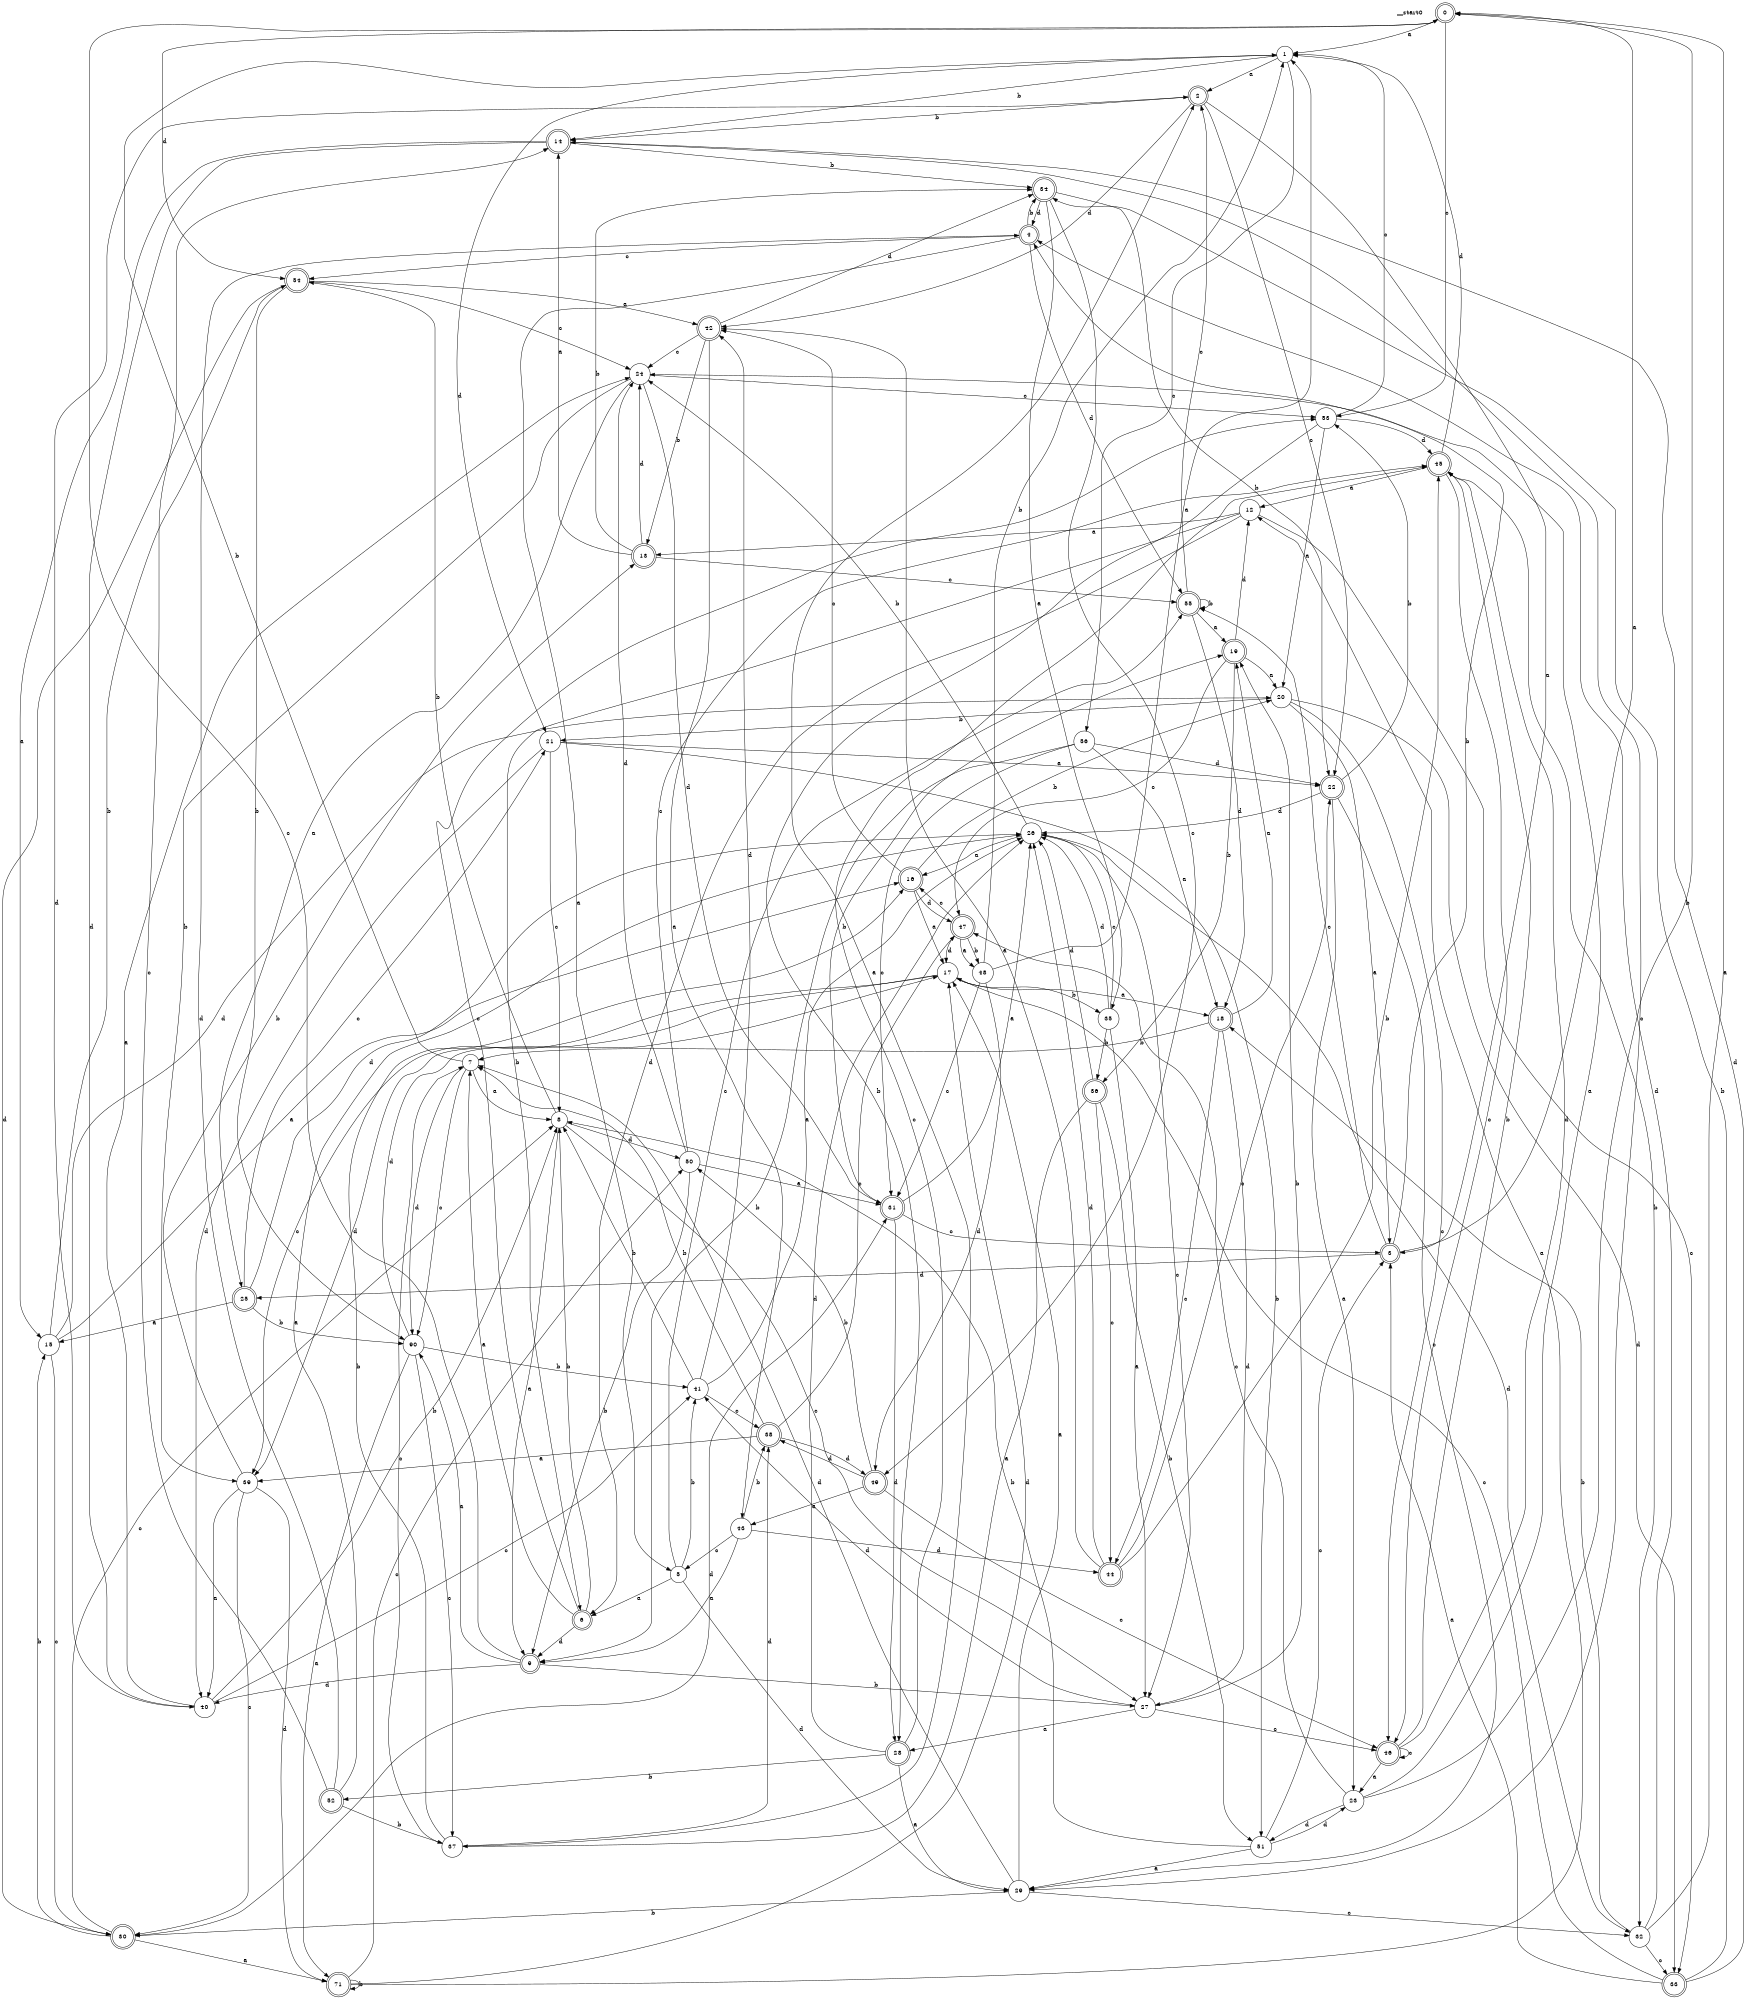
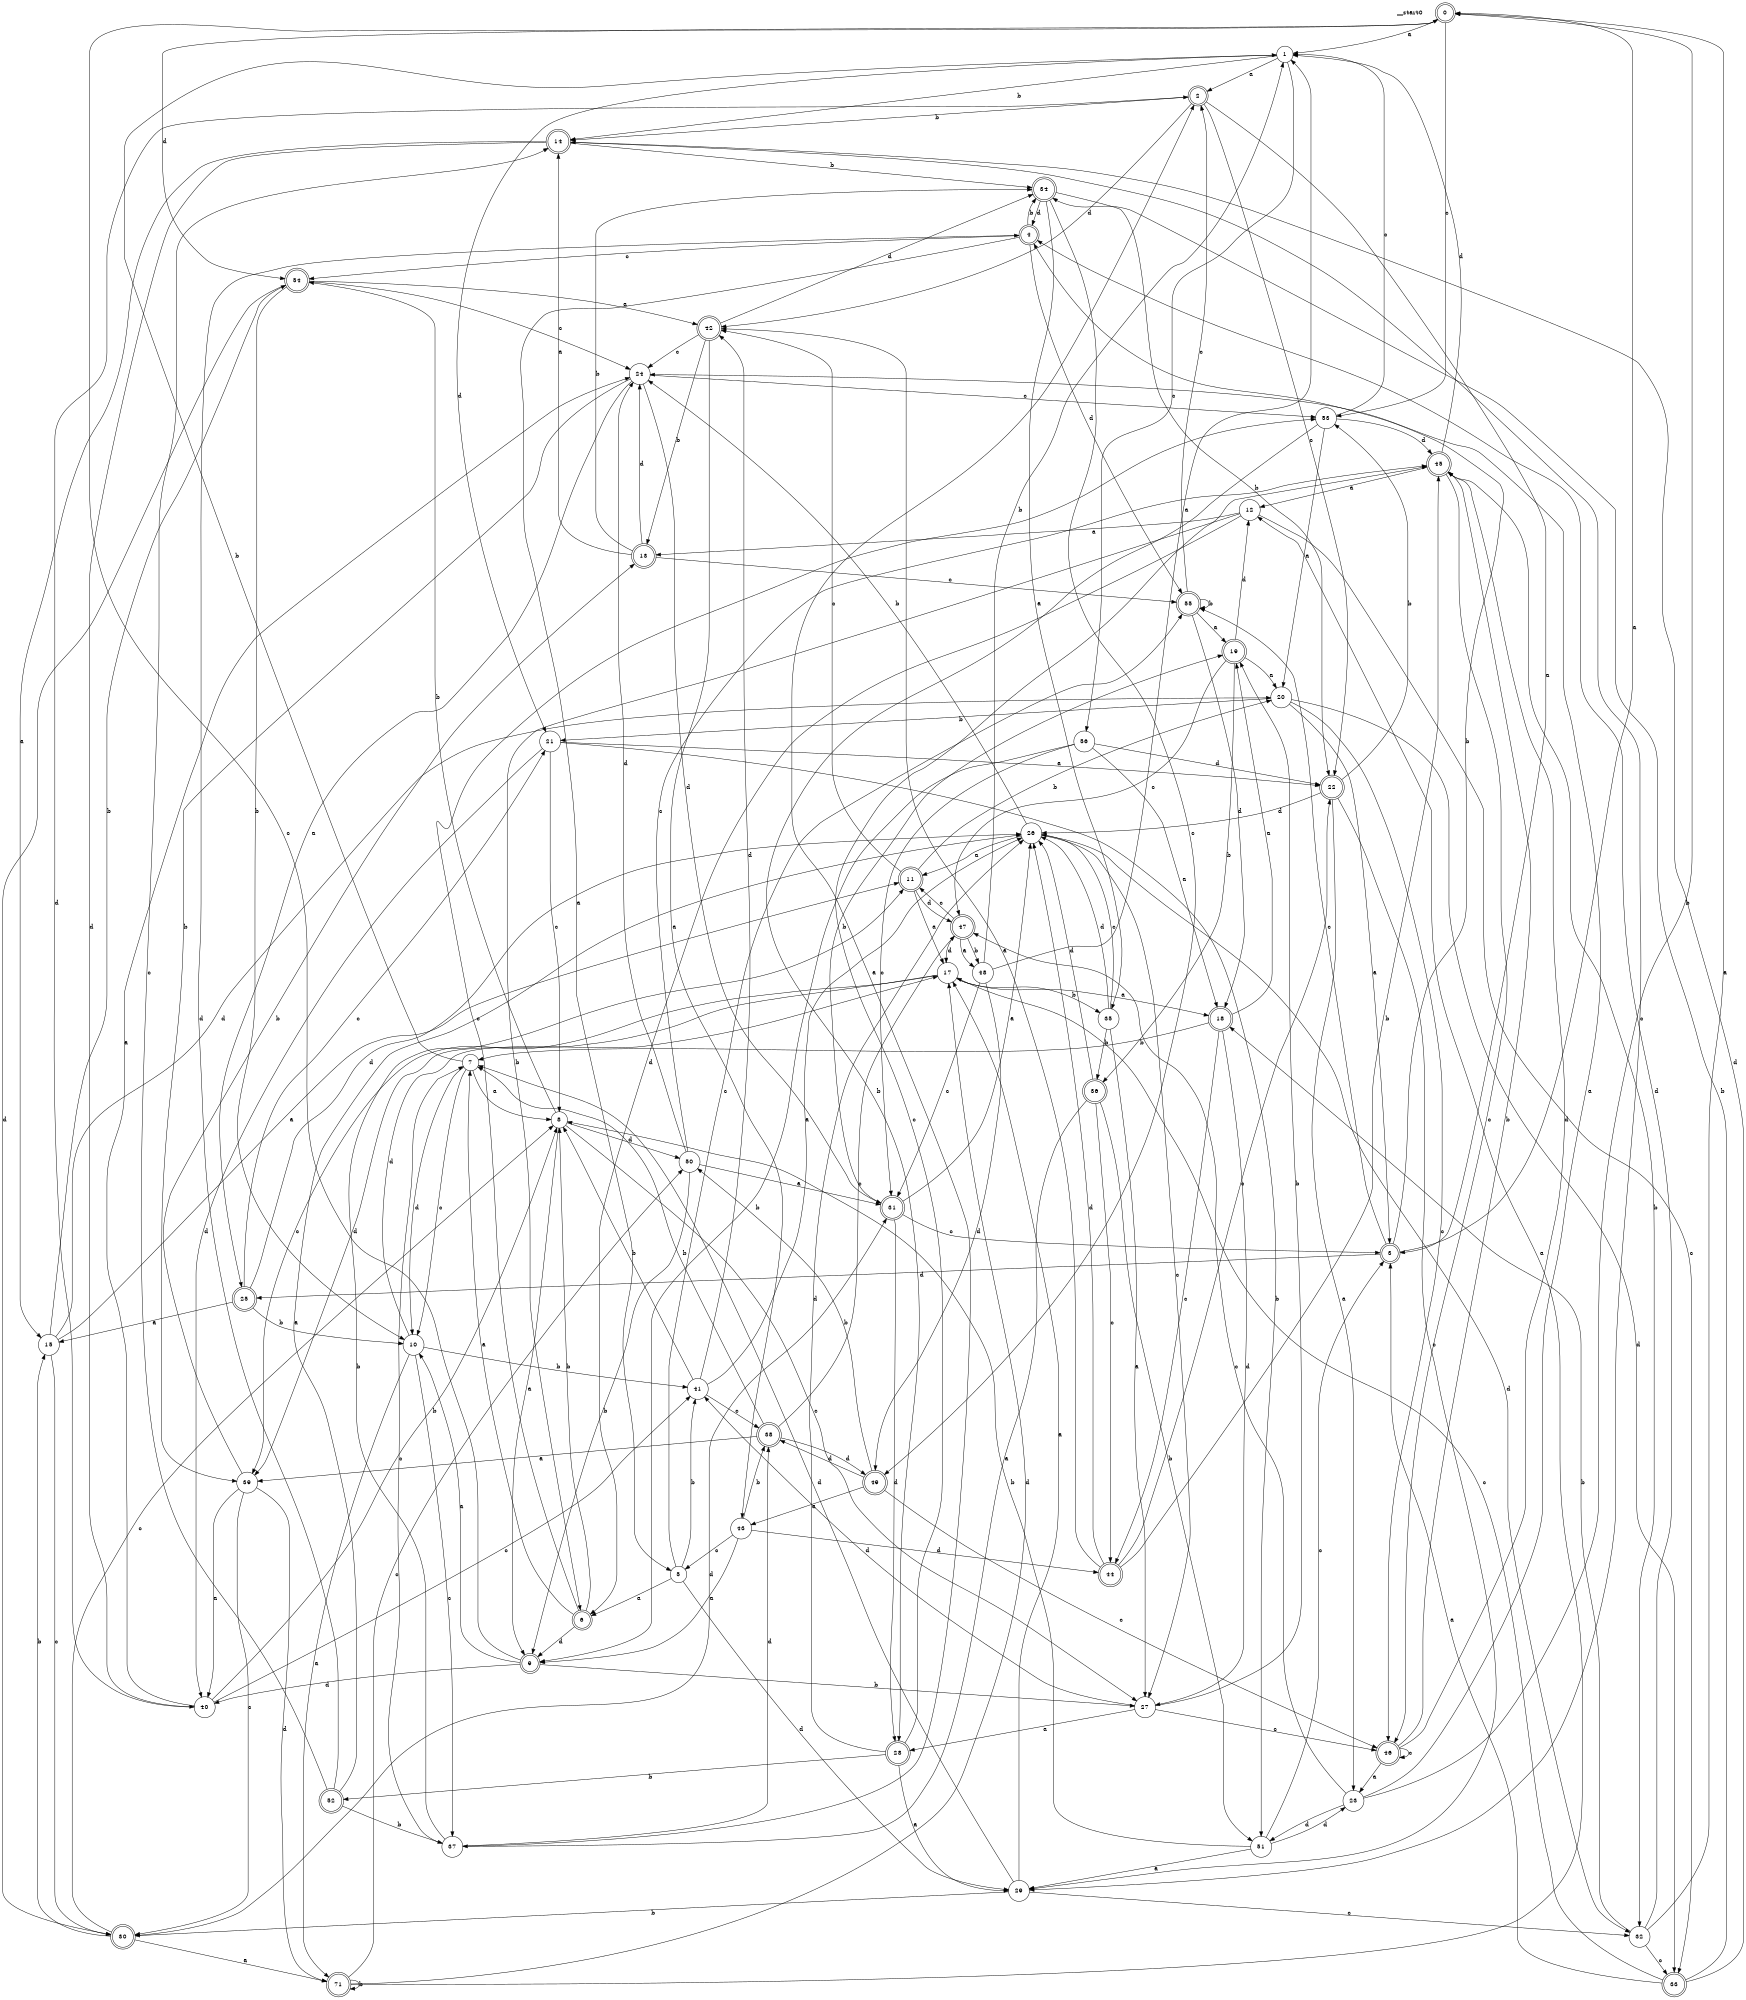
(911, 879) -> (911, 879)
(414, 1345) -> (414, 1345)
